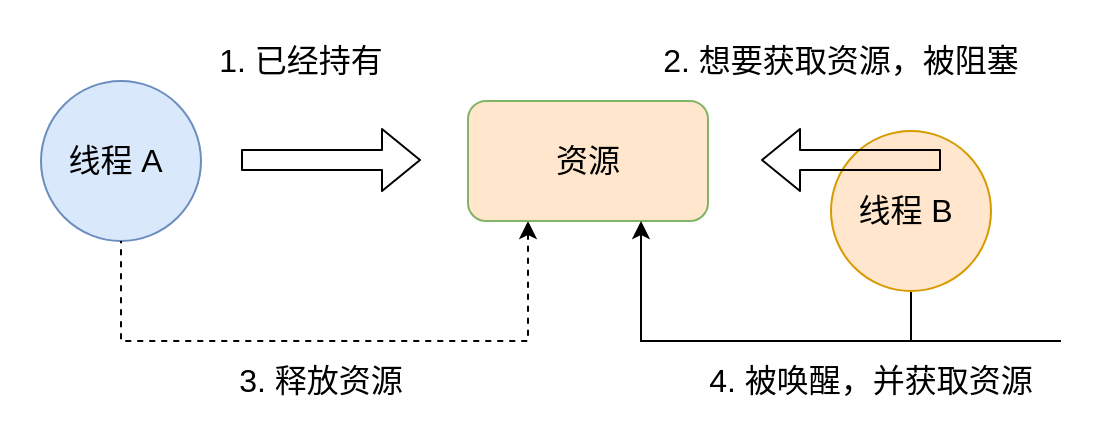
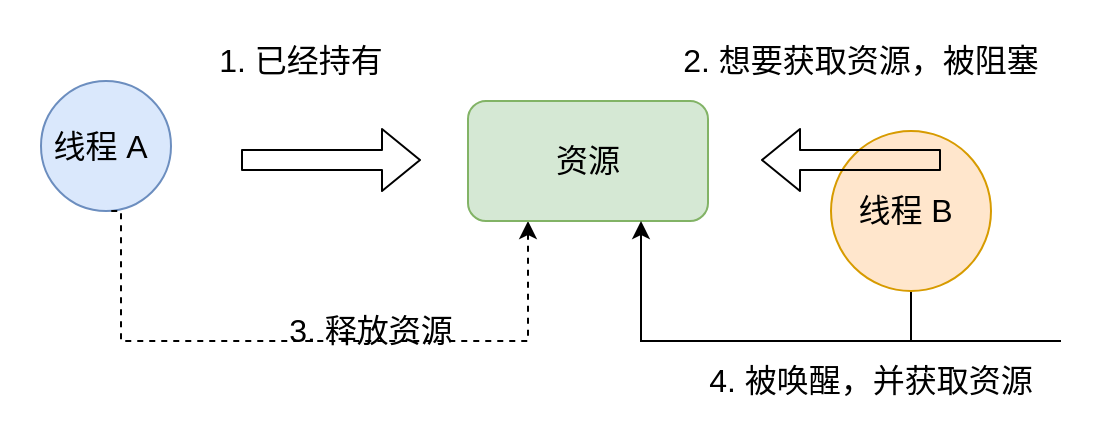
(841, 61) -> (861, 61)
(121, 161) -> (106, 146)
(588, 161) -> (588, 161)
(321, 381) -> (371, 331)
